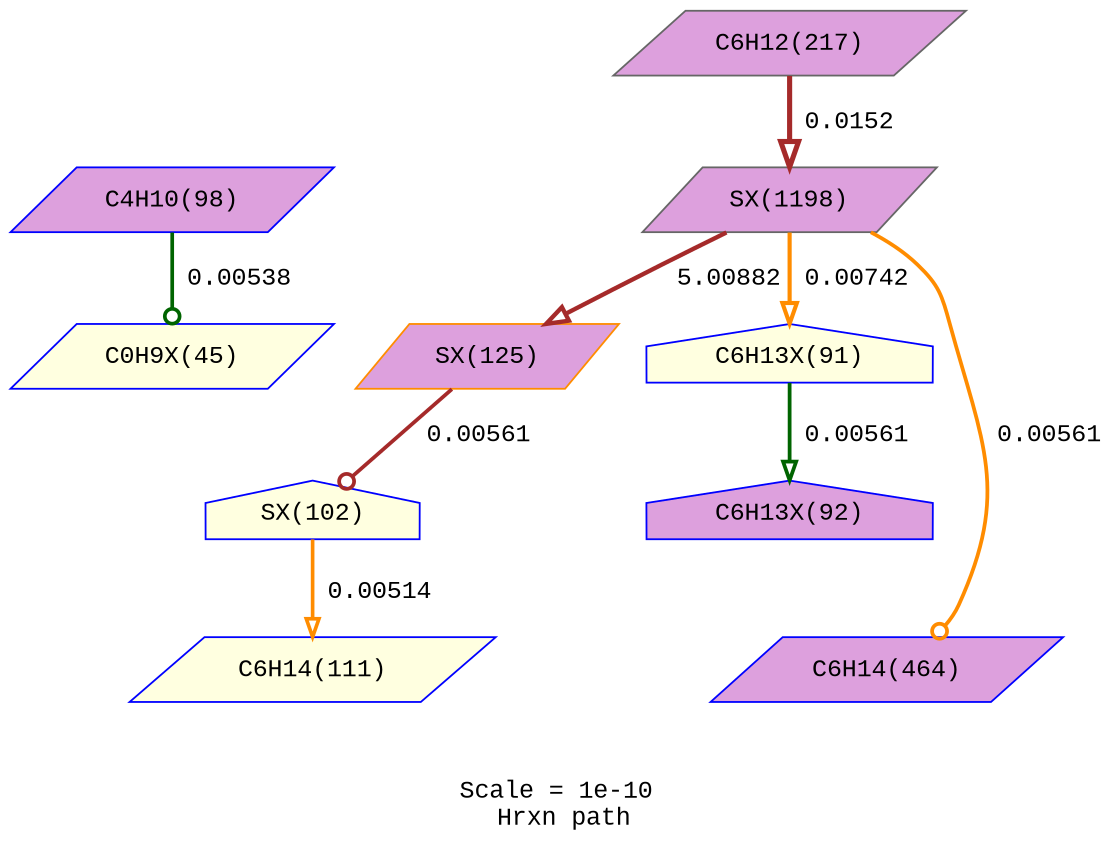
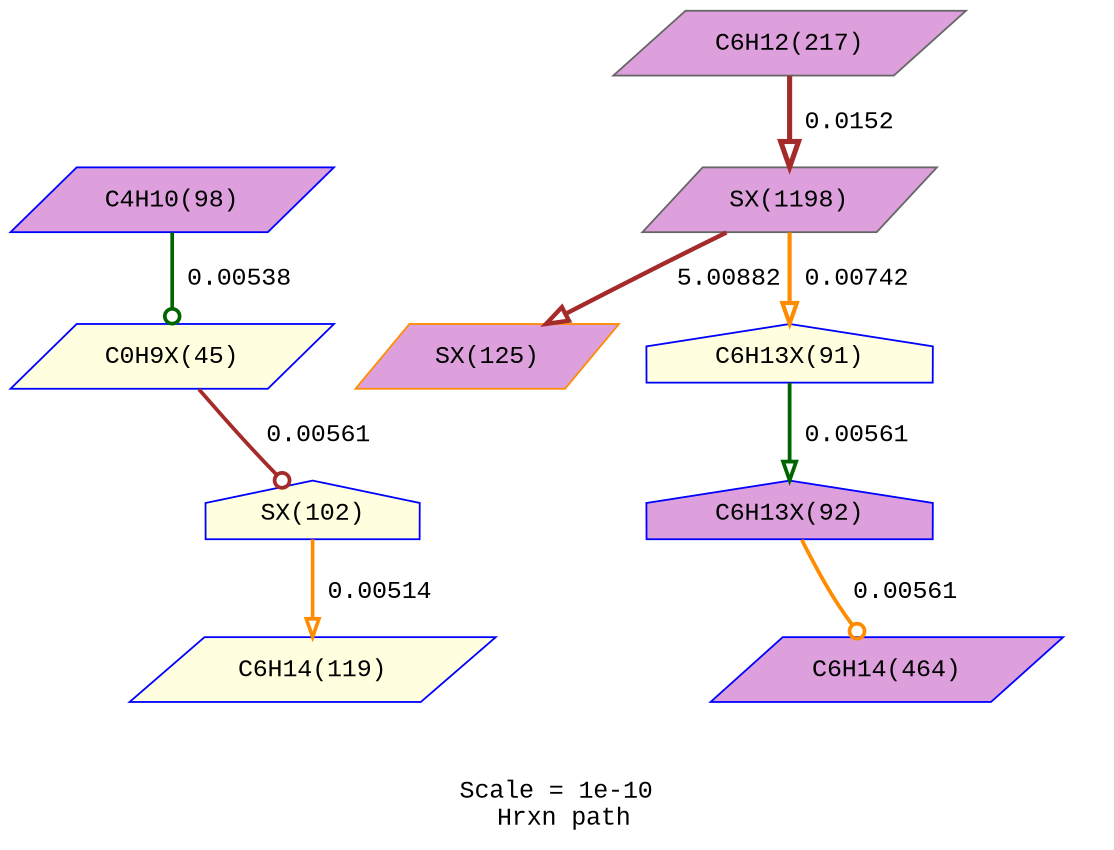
(976, 415) -> (825, 583)
(402, 433) -> (237, 432)
(313, 670) -> (313, 670)
